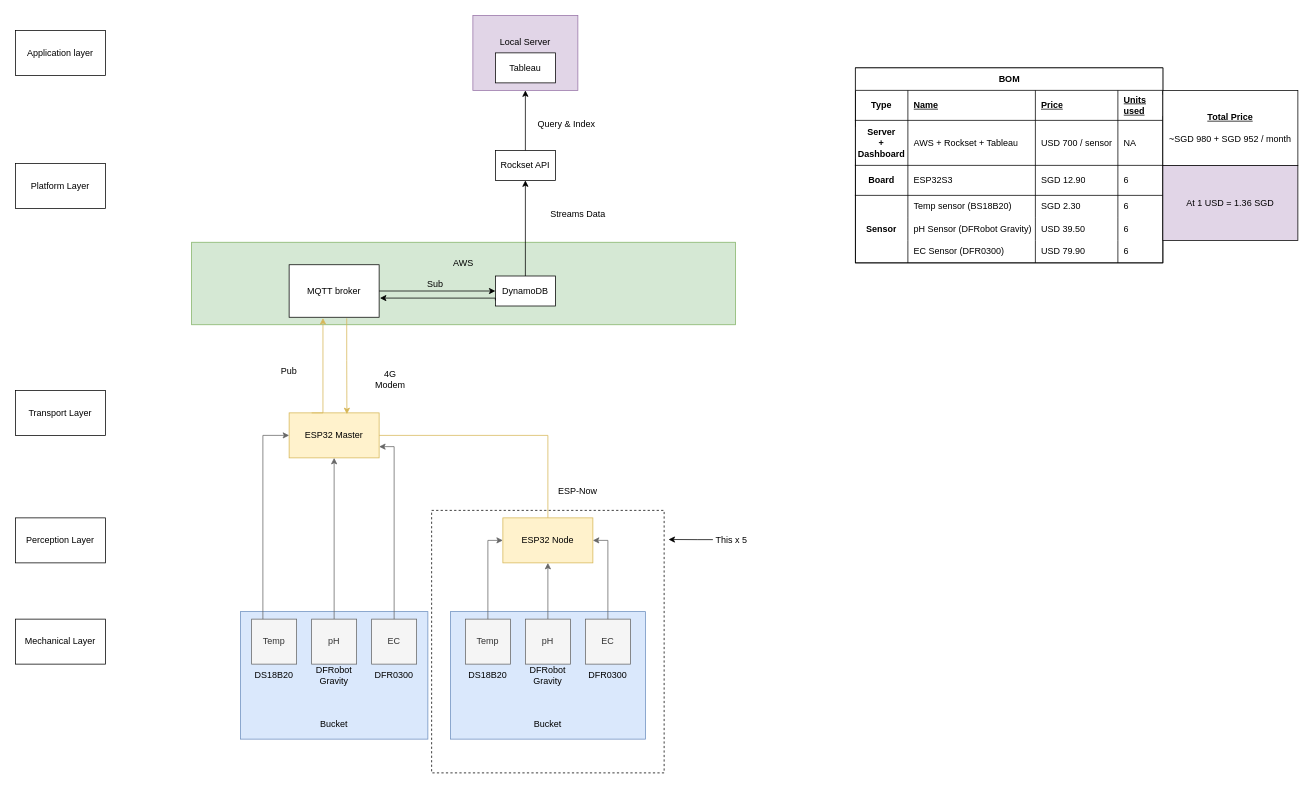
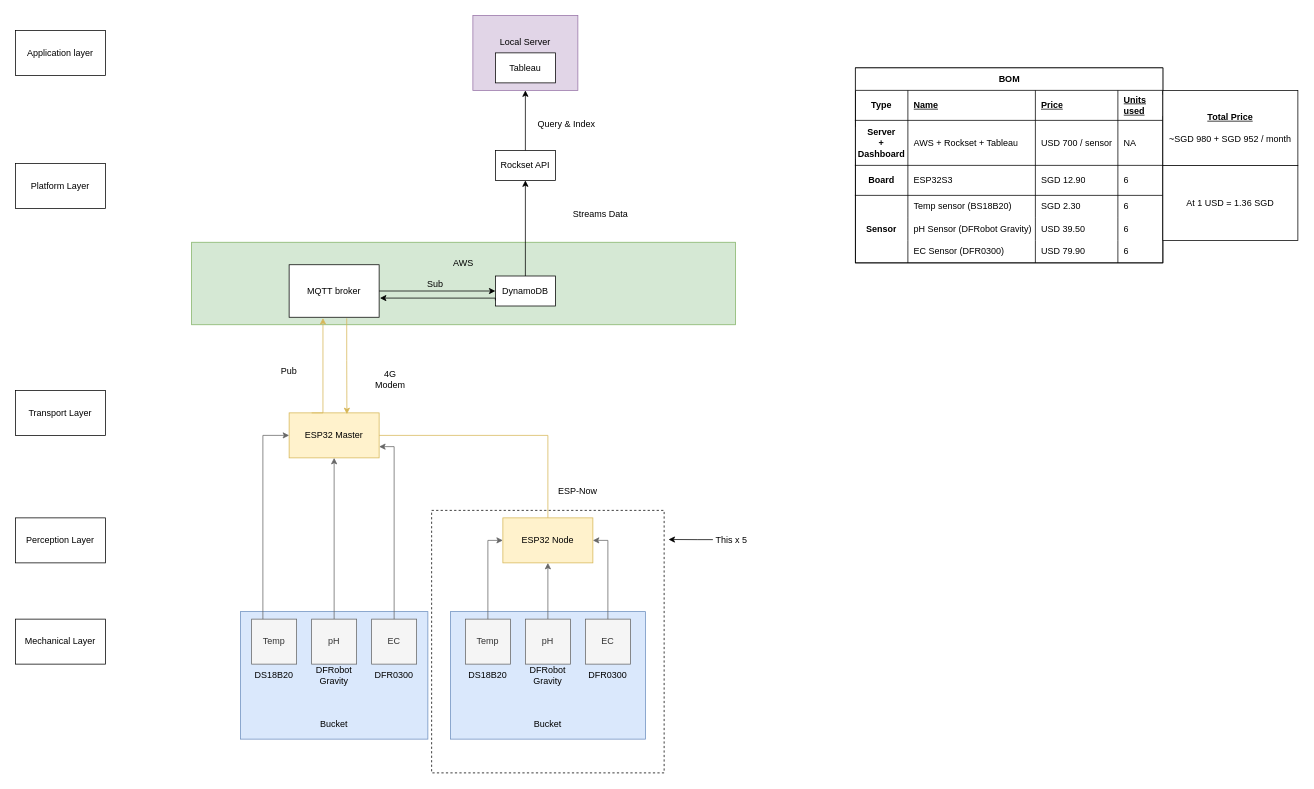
(1230, 203) -> (1230, 203)
(578, 214) -> (600, 214)
